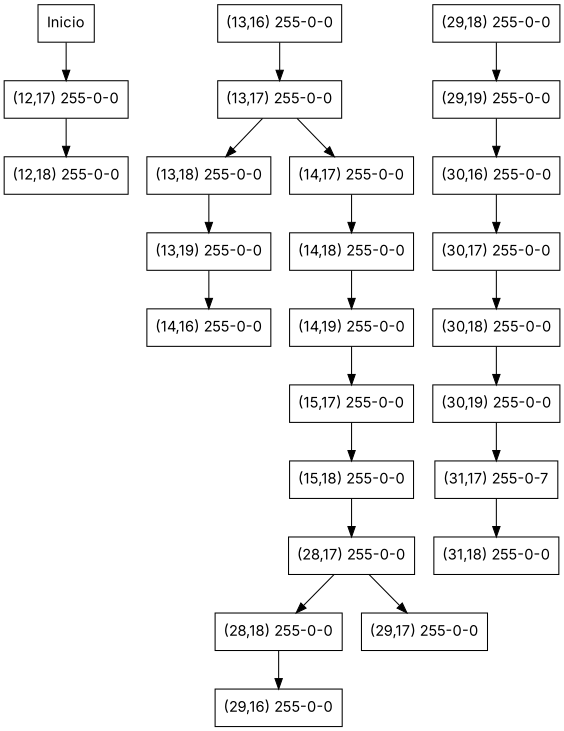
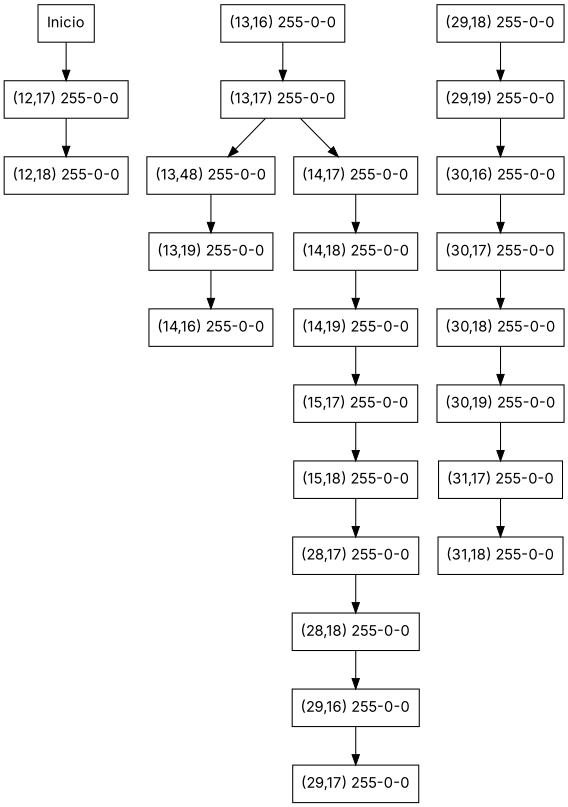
(209, 176) -> (211, 176)
(496, 480) -> (501, 480)
(384, 590) -> (356, 741)
